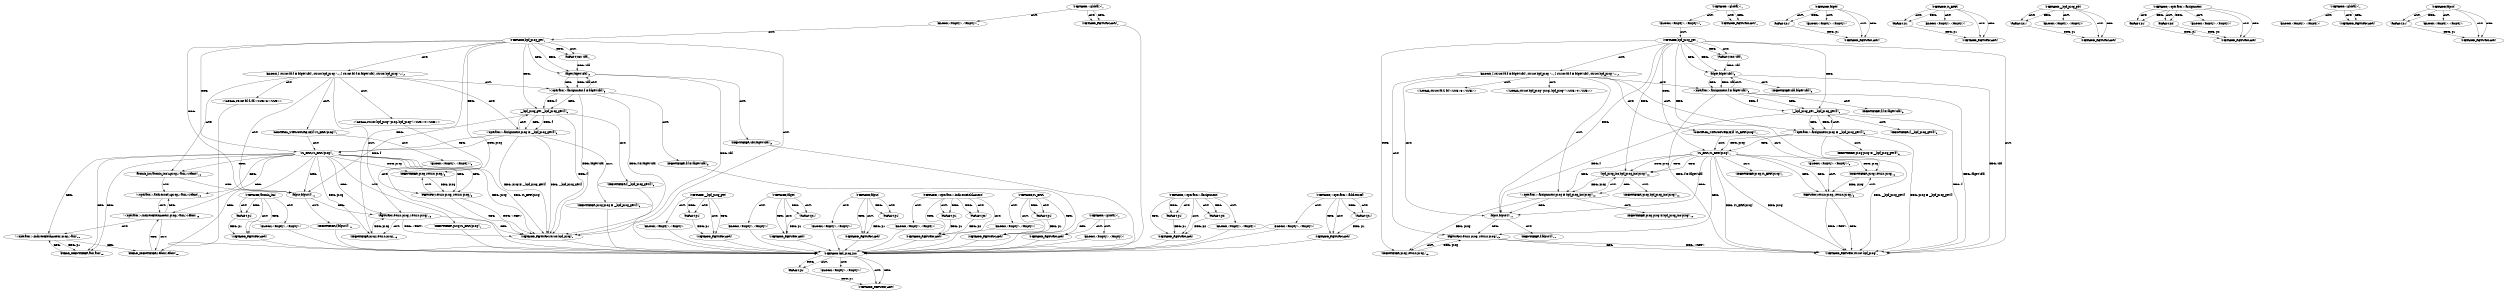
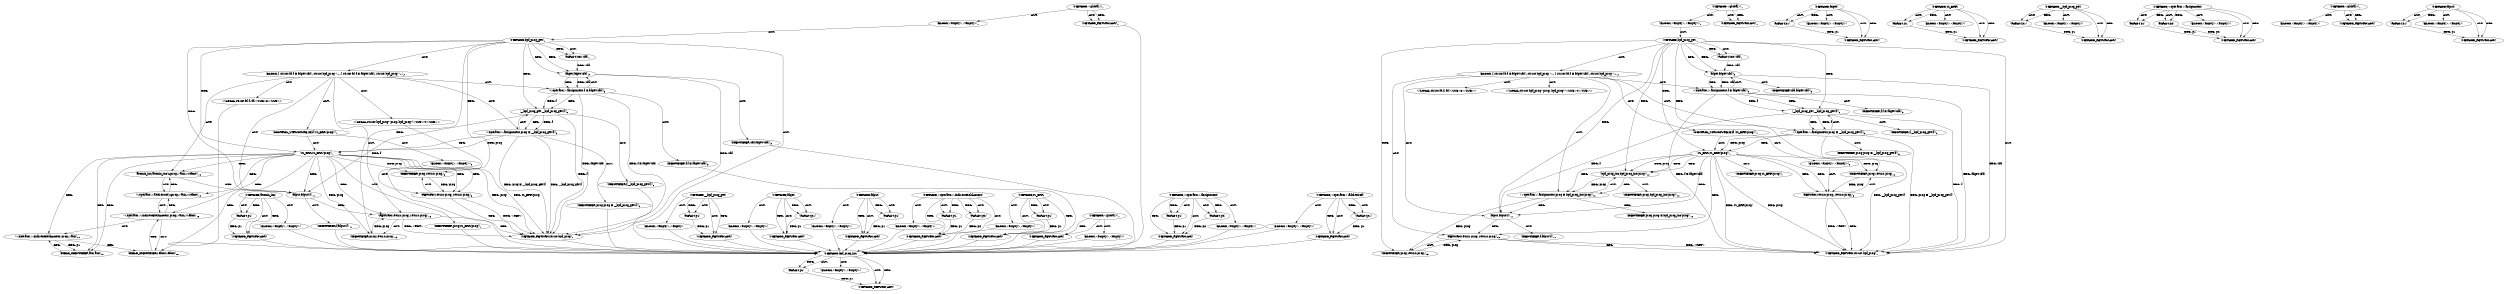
none -> (170, 186)
(1628, 206) -> (1628, 206)
